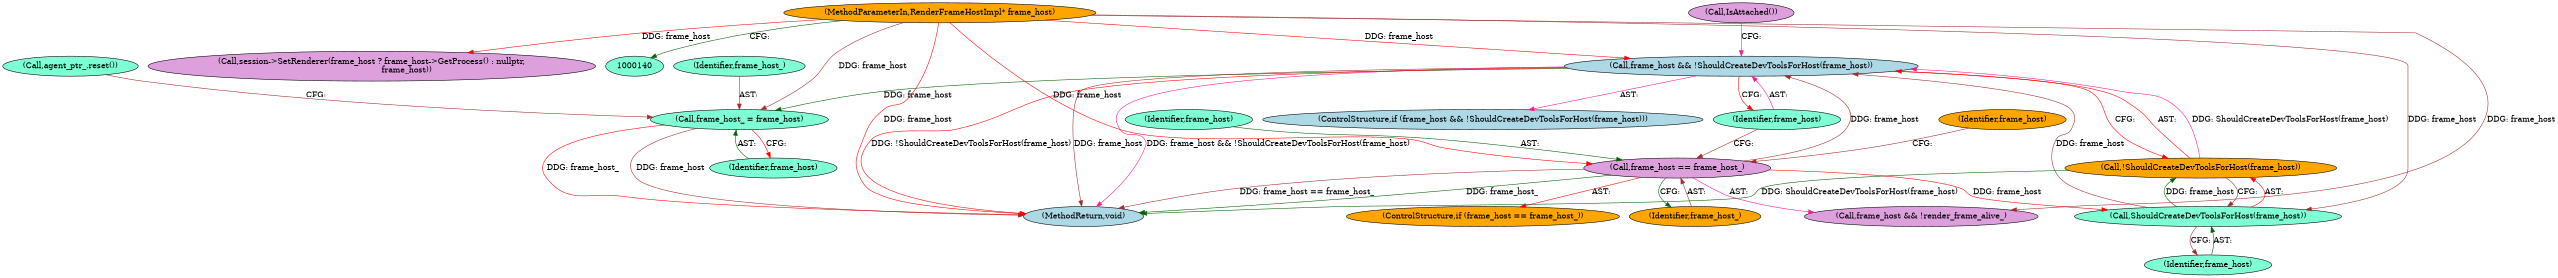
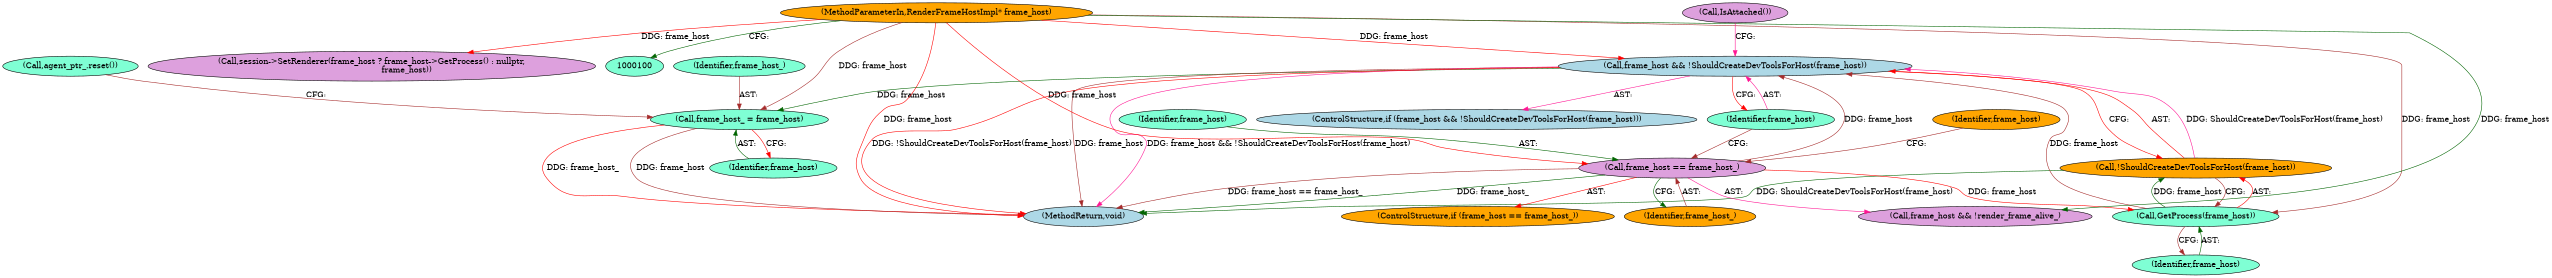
(2059, 28) -> (2026, 28)
(635, 66) -> (635, 66)
(2208, 217) -> (2196, 217)
